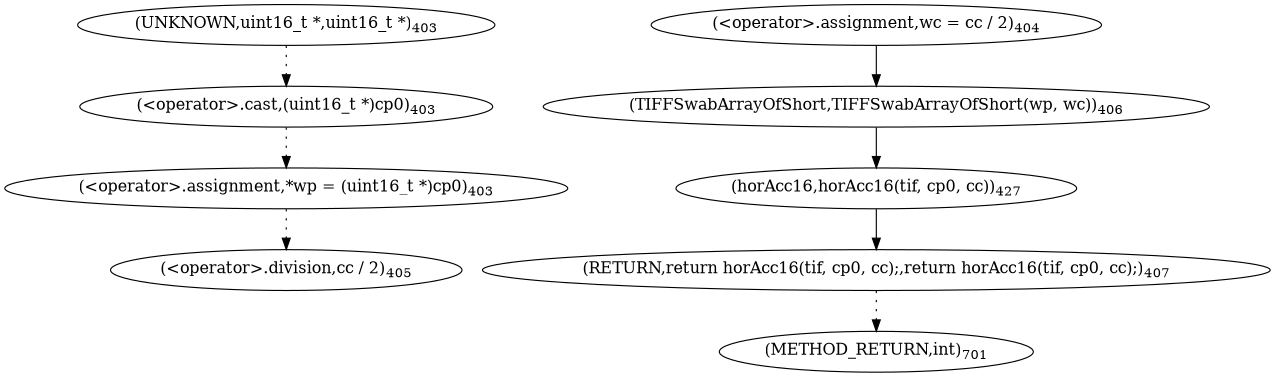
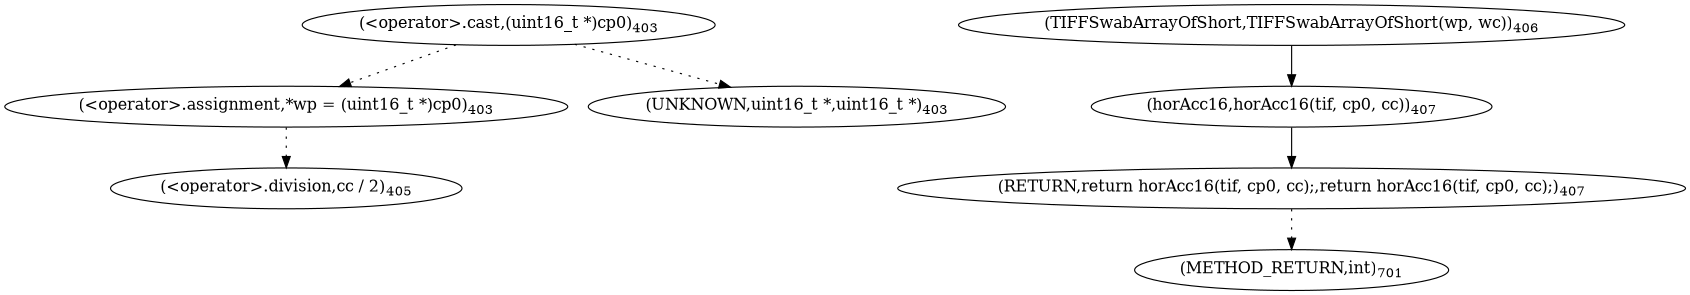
(876, 25) -> none
(286, 60) -> (647, 64)
(1009, 187) -> (1424, 105)
